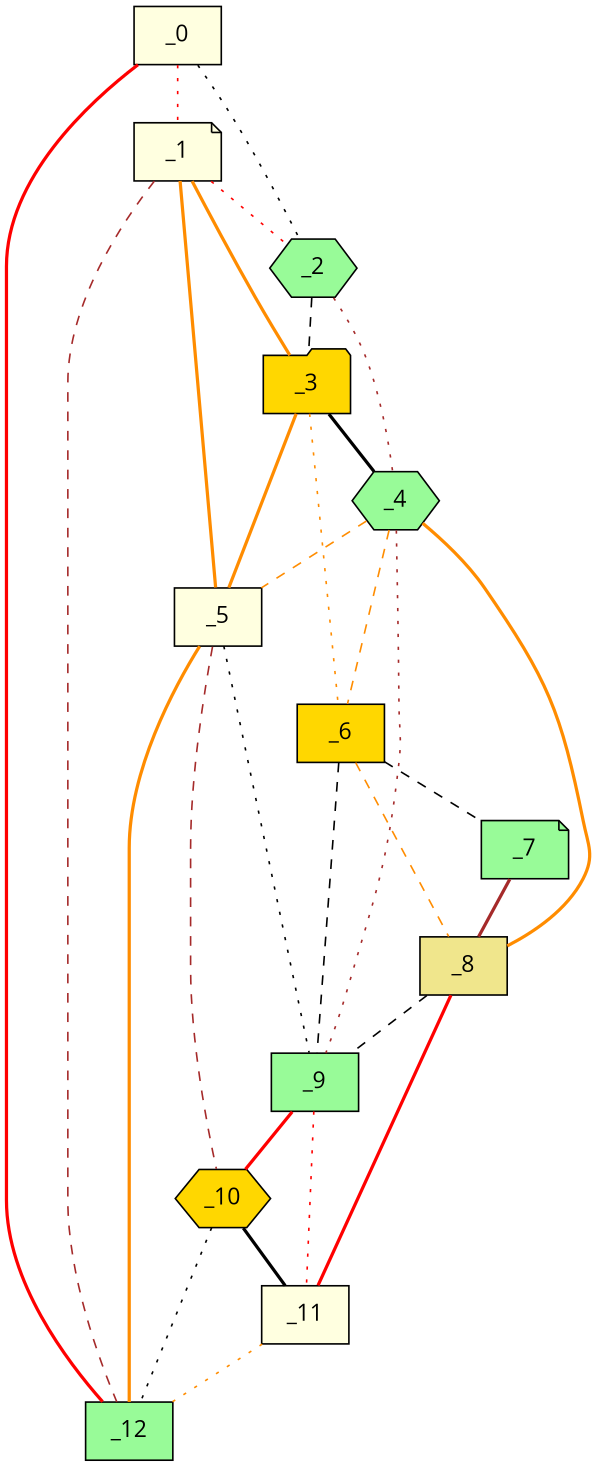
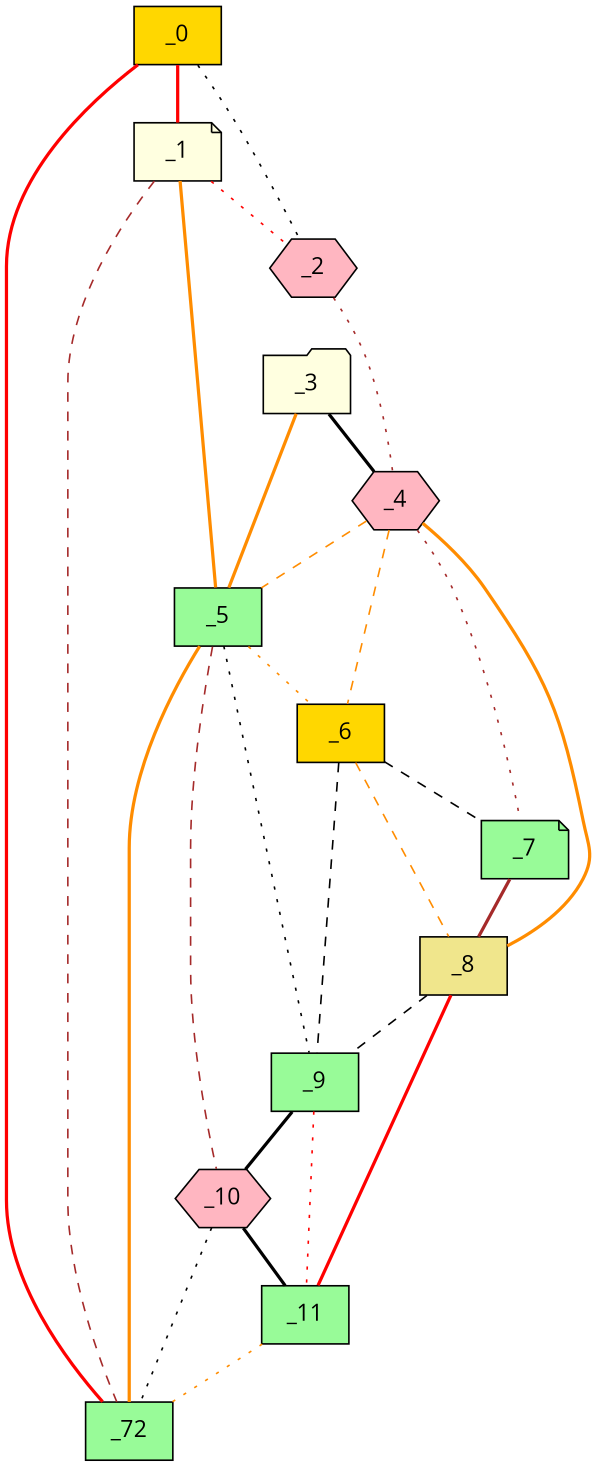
(178, 36) -> (178, 36)
(178, 94) -> (178, 94)
(313, 268) -> (313, 268)
(239, 269) -> none
(310, 326) -> none
(307, 384) -> (307, 384)
(396, 501) -> (396, 501)
(325, 566) -> (280, 675)
(218, 617) -> (218, 617)
(395, 796) -> (483, 670)
(269, 1141) -> (269, 1141)
(223, 1199) -> (223, 1199)
(305, 1315) -> (305, 1315)
(129, 1431) -> (129, 1431)
